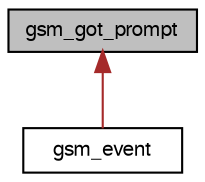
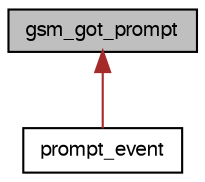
(103, 150) -> (103, 150)
